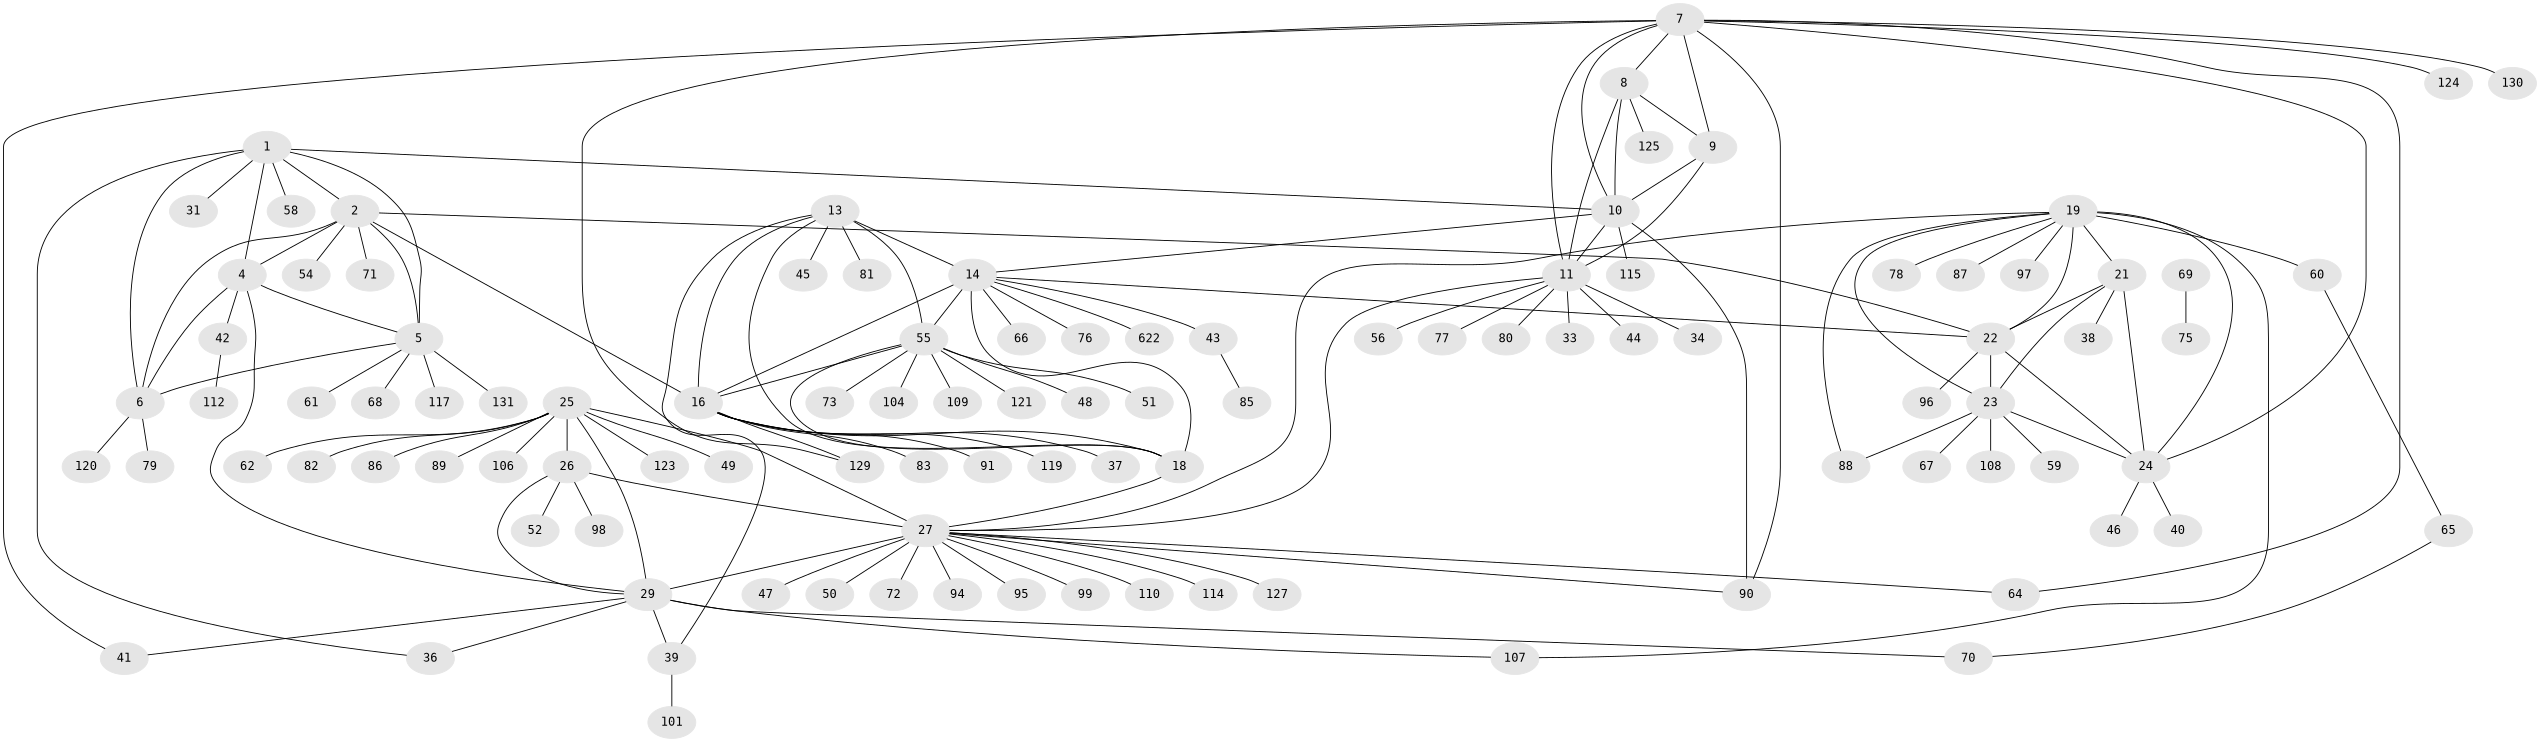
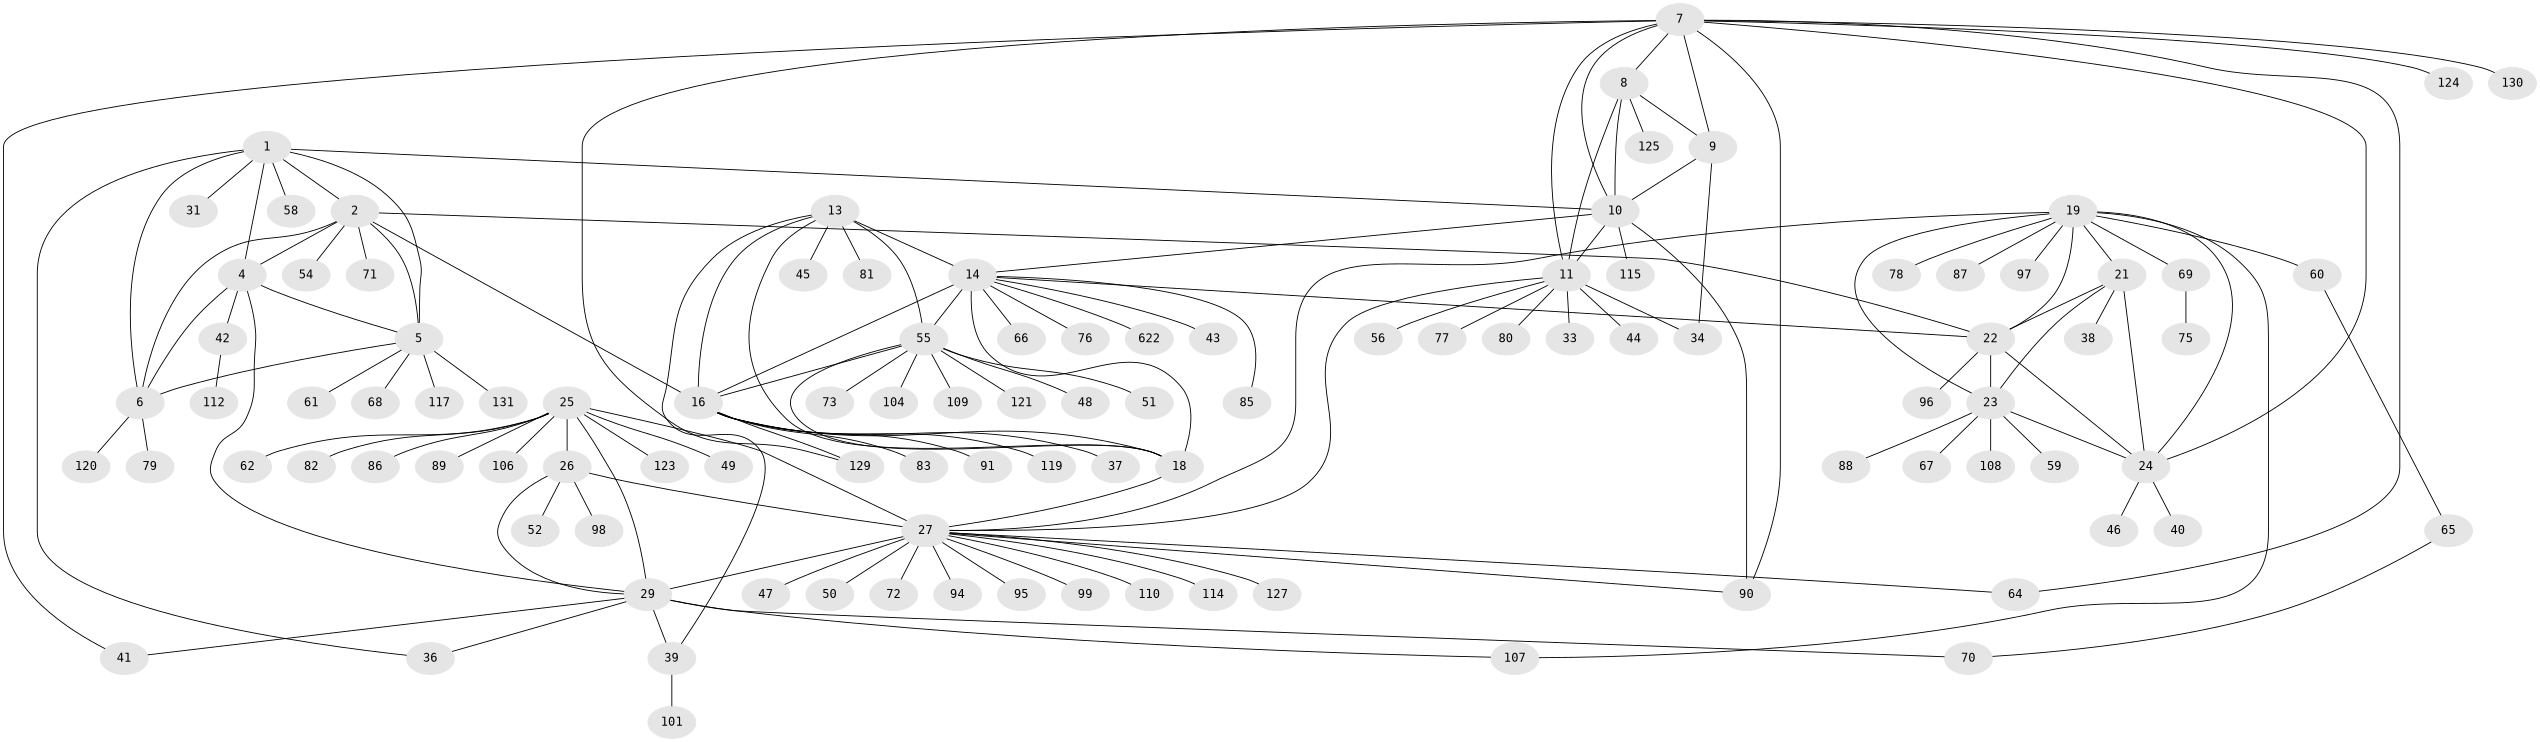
(1652, 223) -> (1705, 243)
(1853, 257) -> (2129, 243)
(1230, 371) -> (1181, 295)
